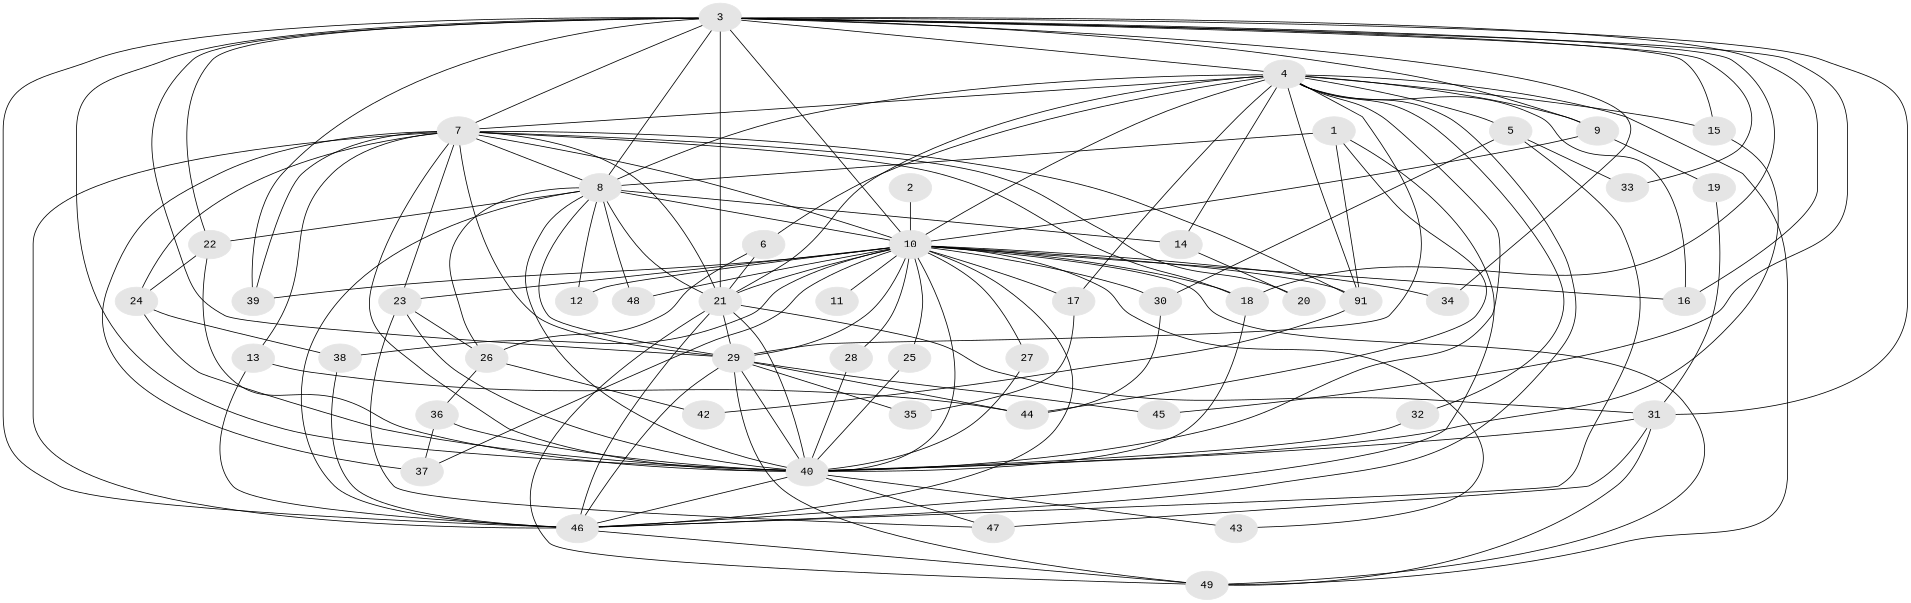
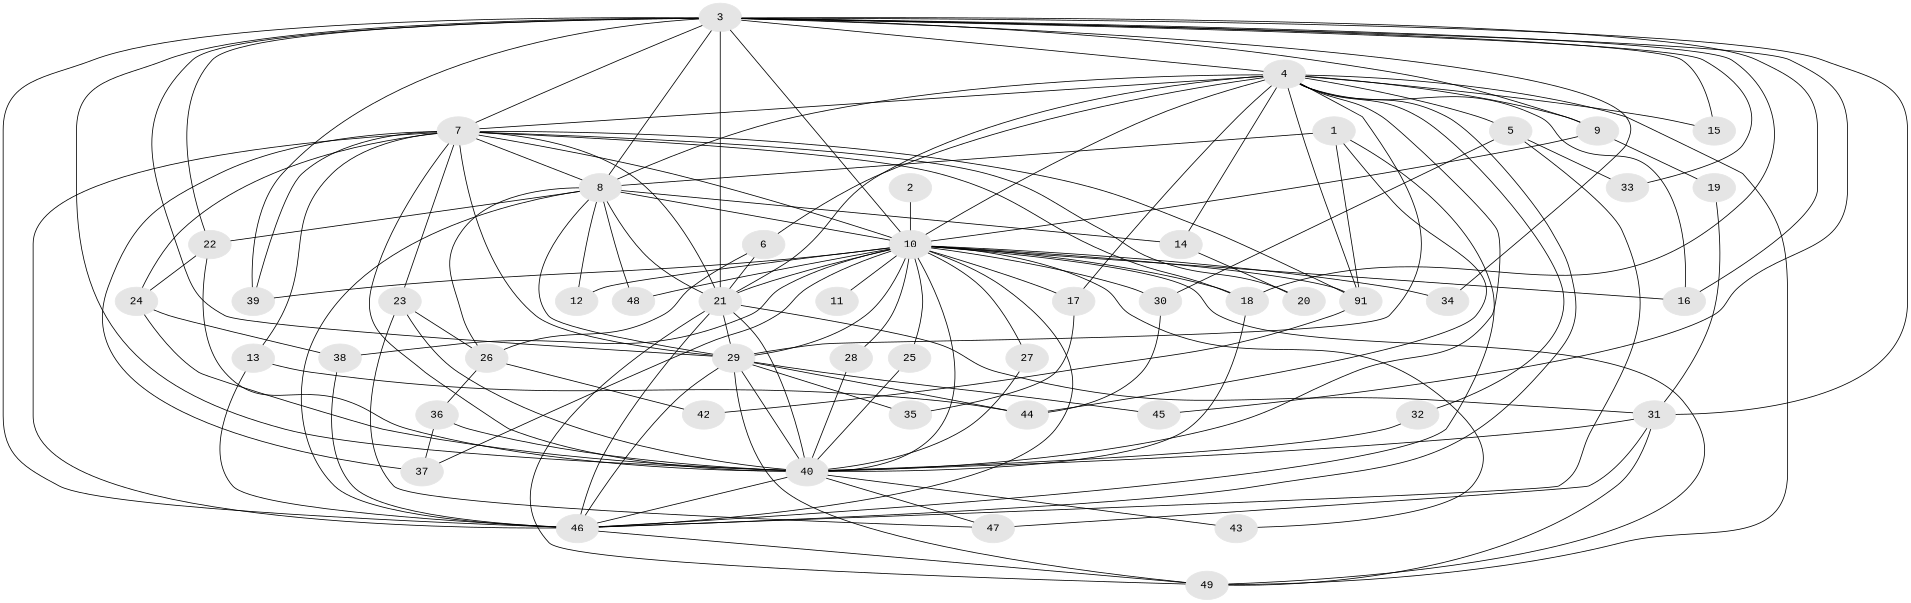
(643, 275) -> none
(585, 378) -> none
(1400, 437) -> none
